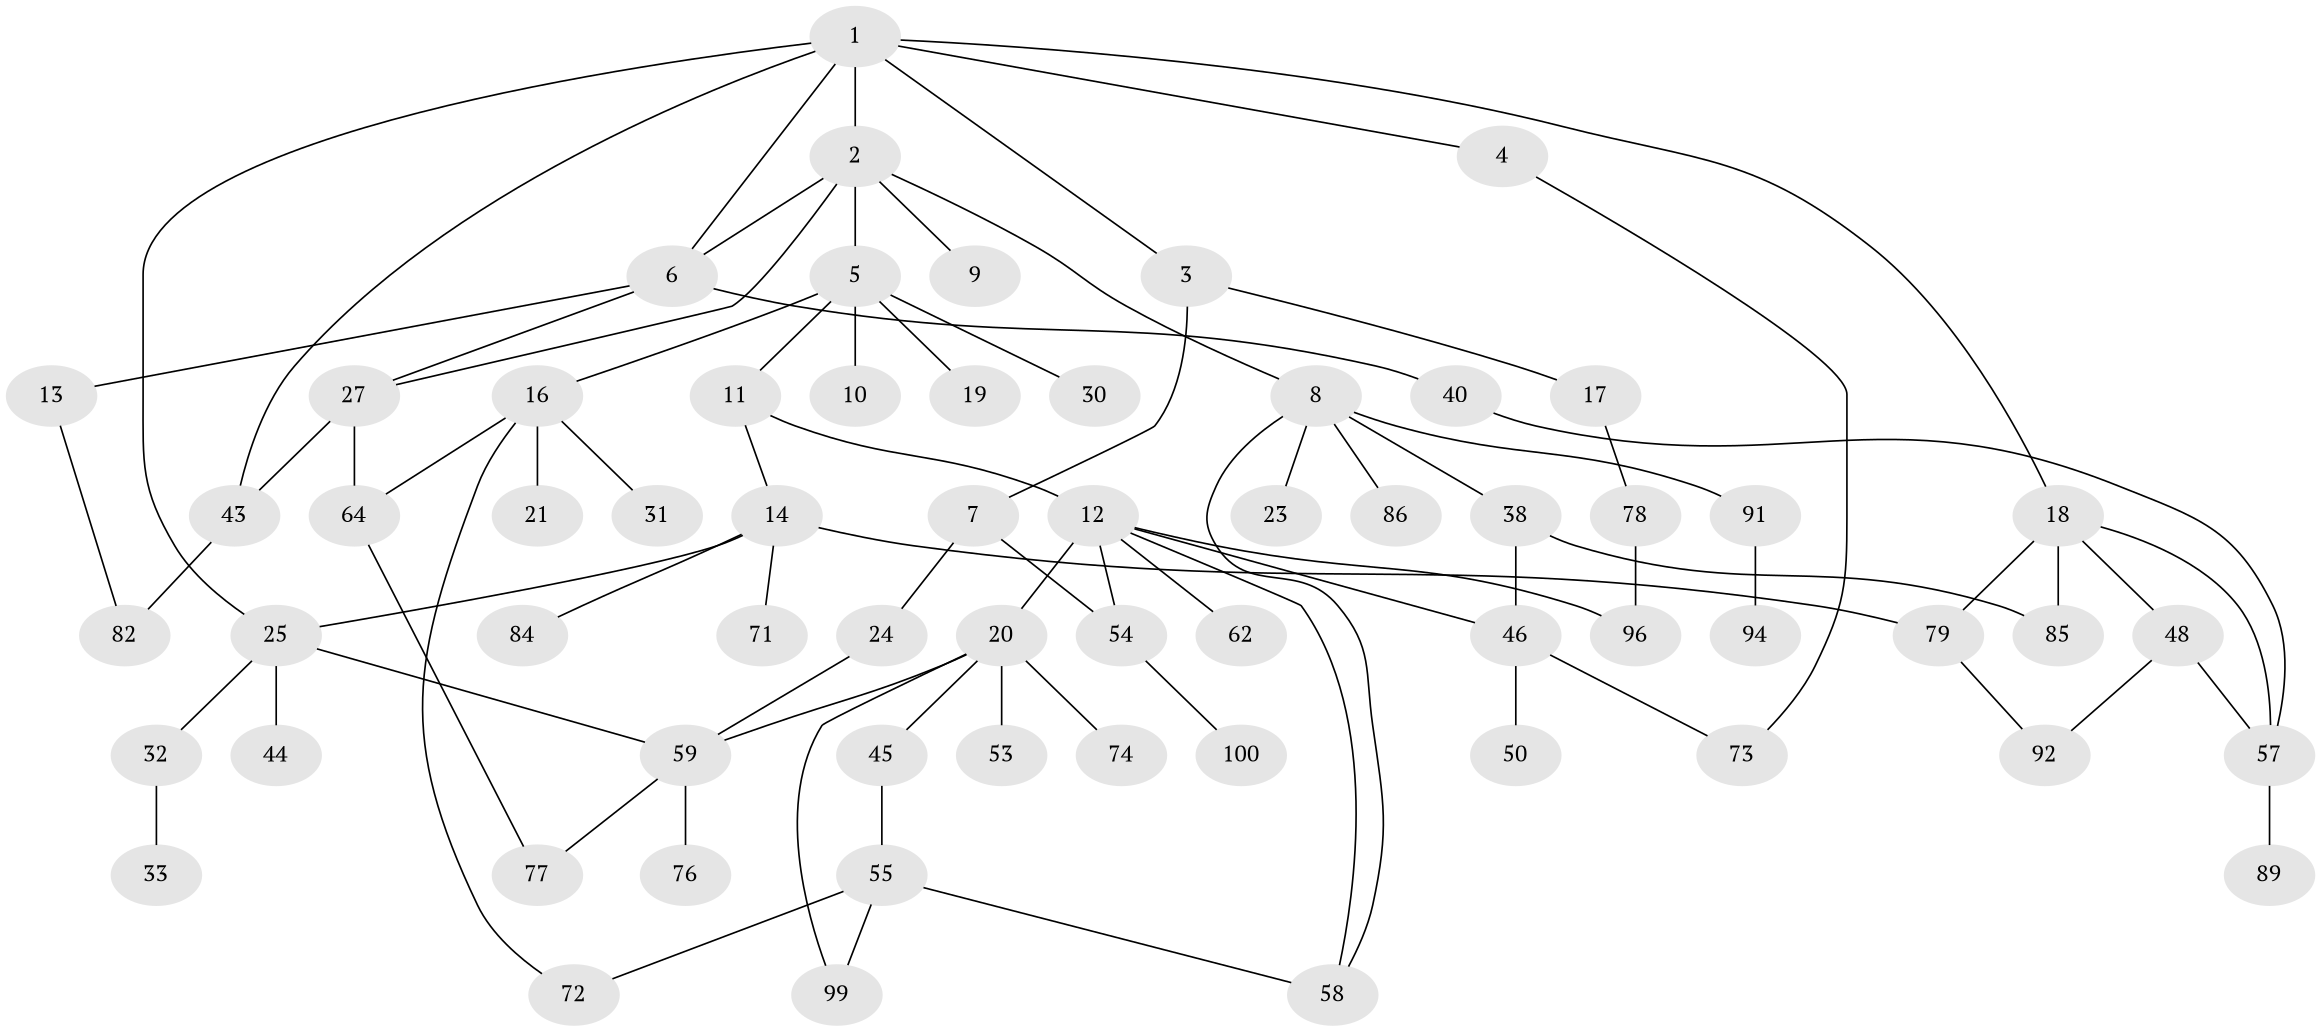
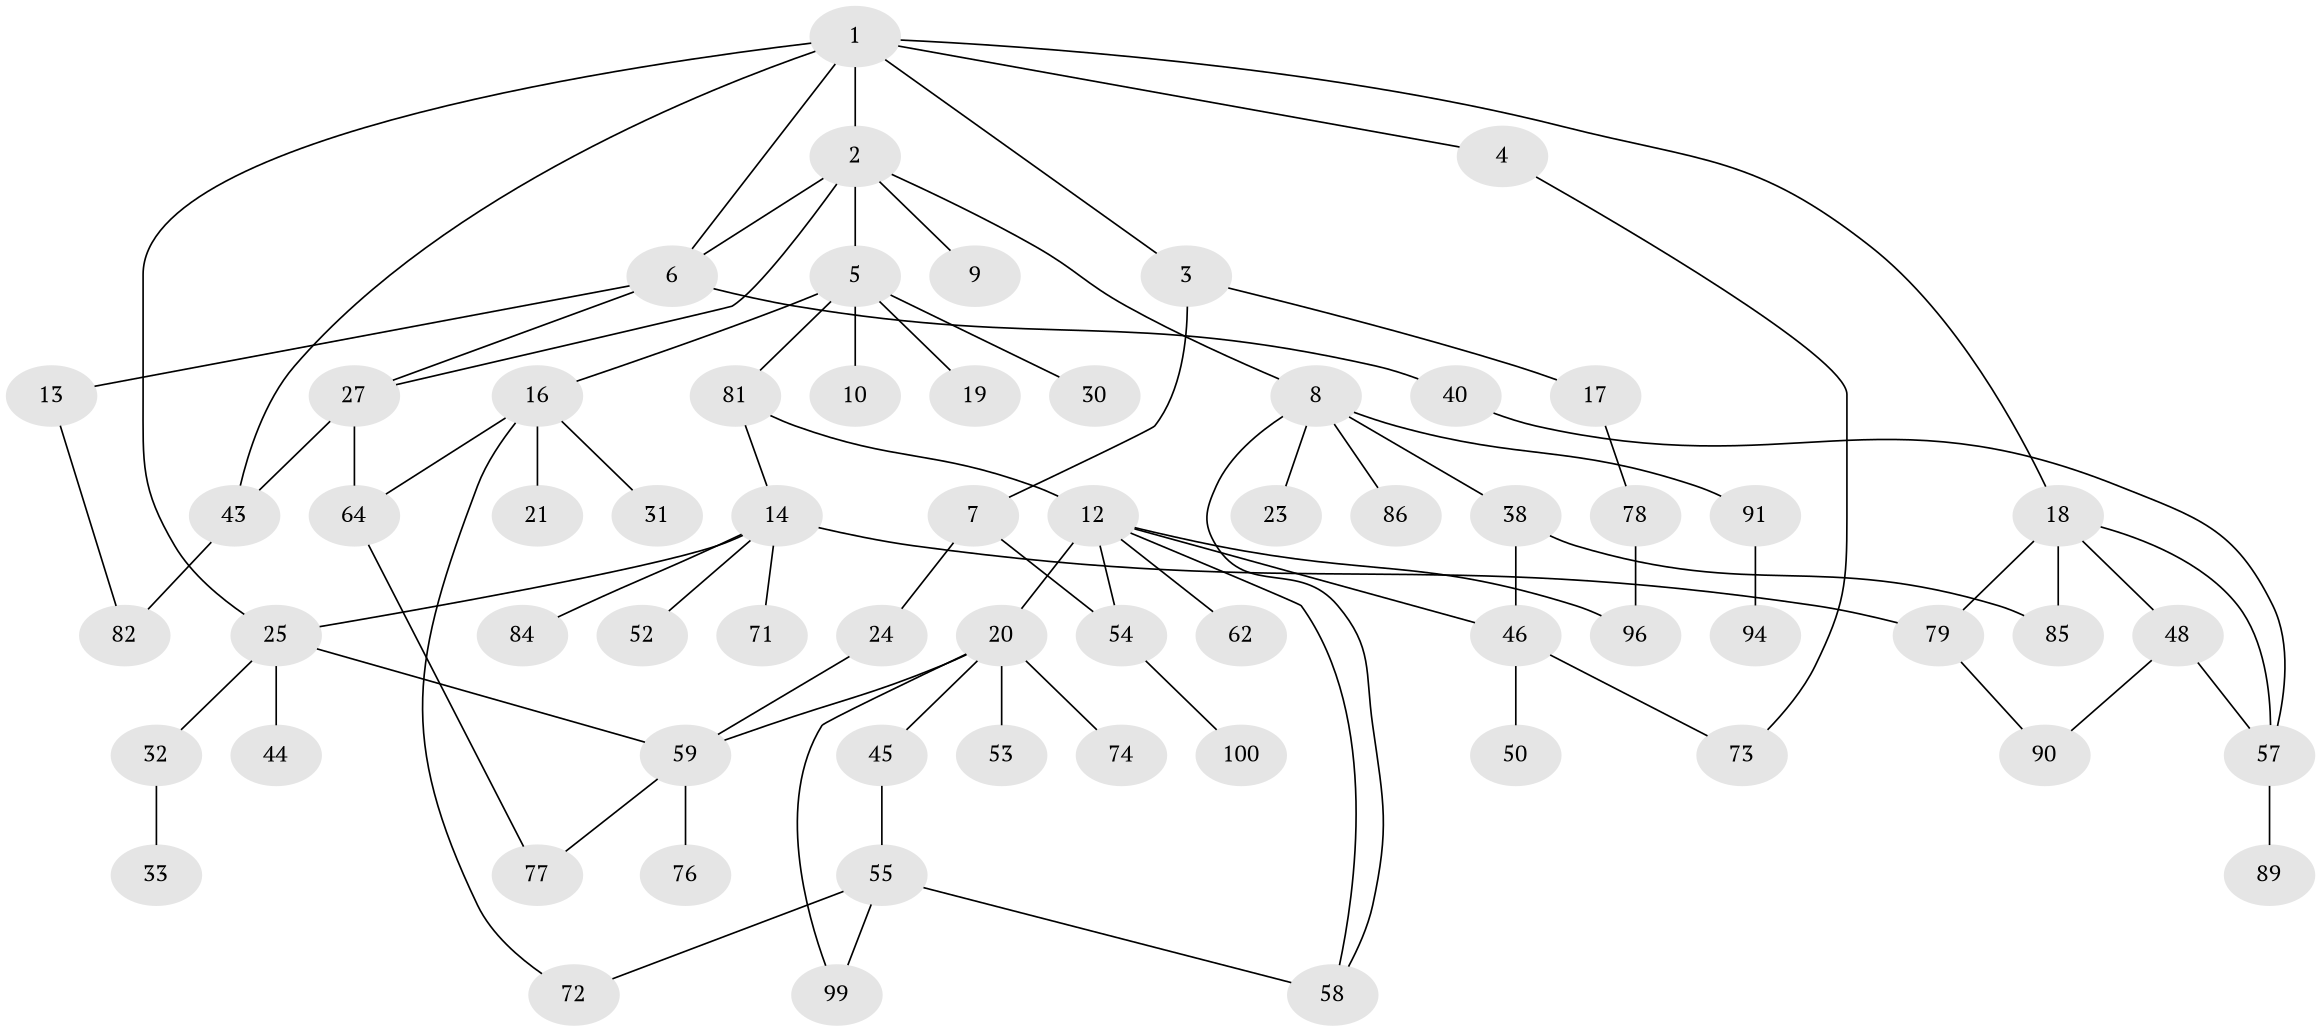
(735, 396) -> (735, 396)
none -> (642, 636)
(2045, 755) -> (2045, 755)
